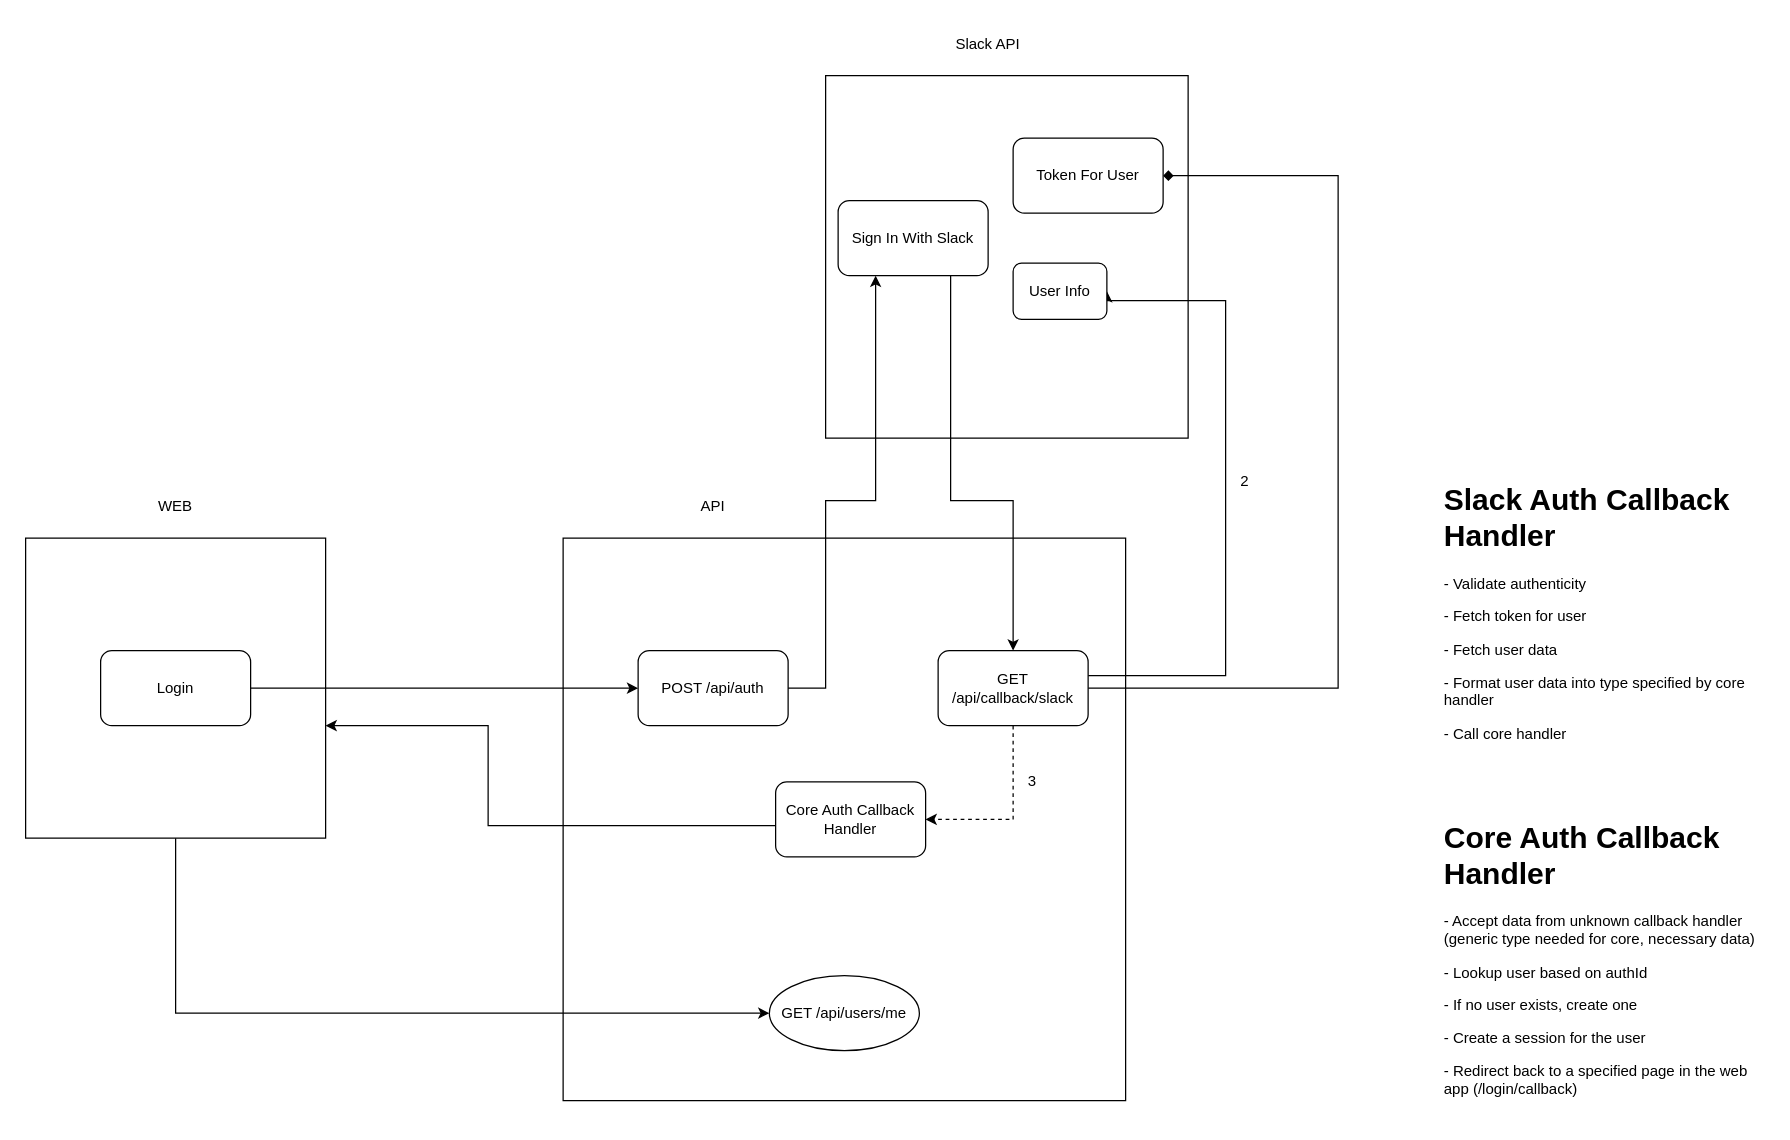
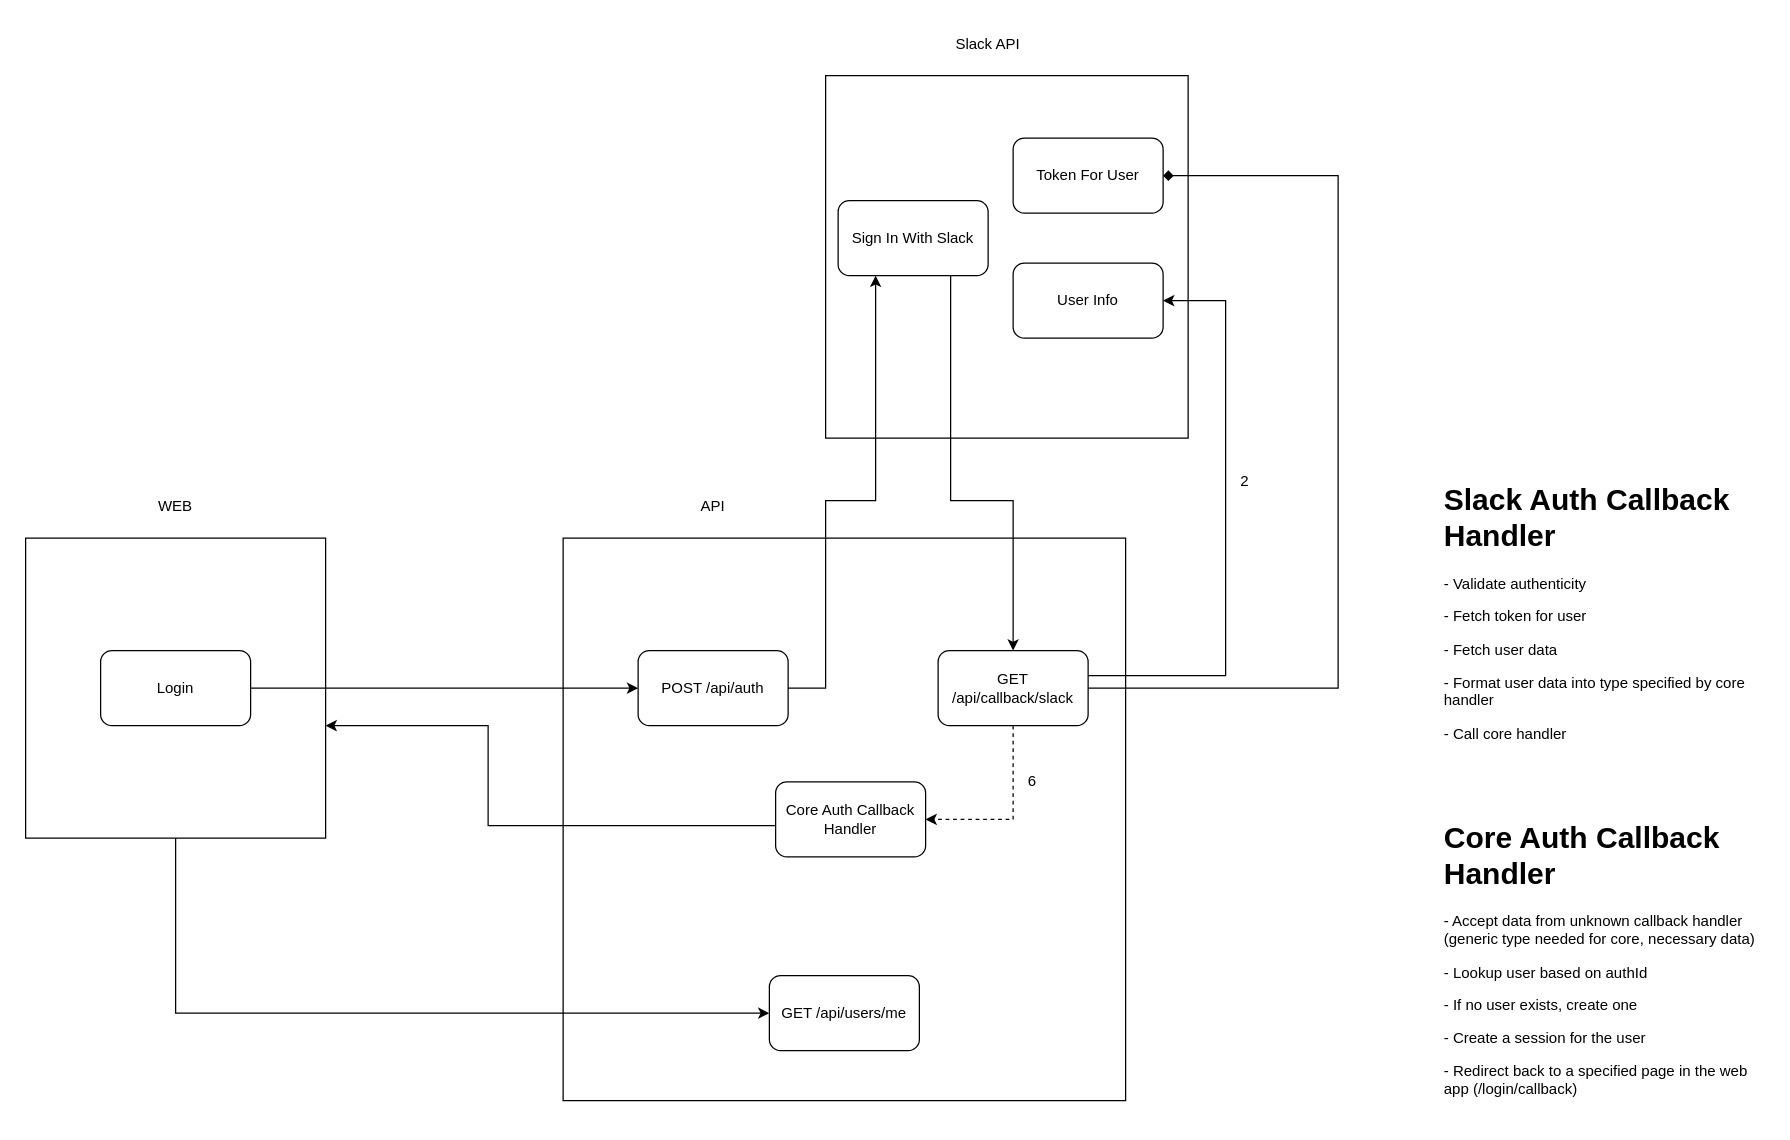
(1060, 291) -> (1088, 301)
(1033, 782) -> (1033, 782)
(844, 1013) -> (844, 1013)
